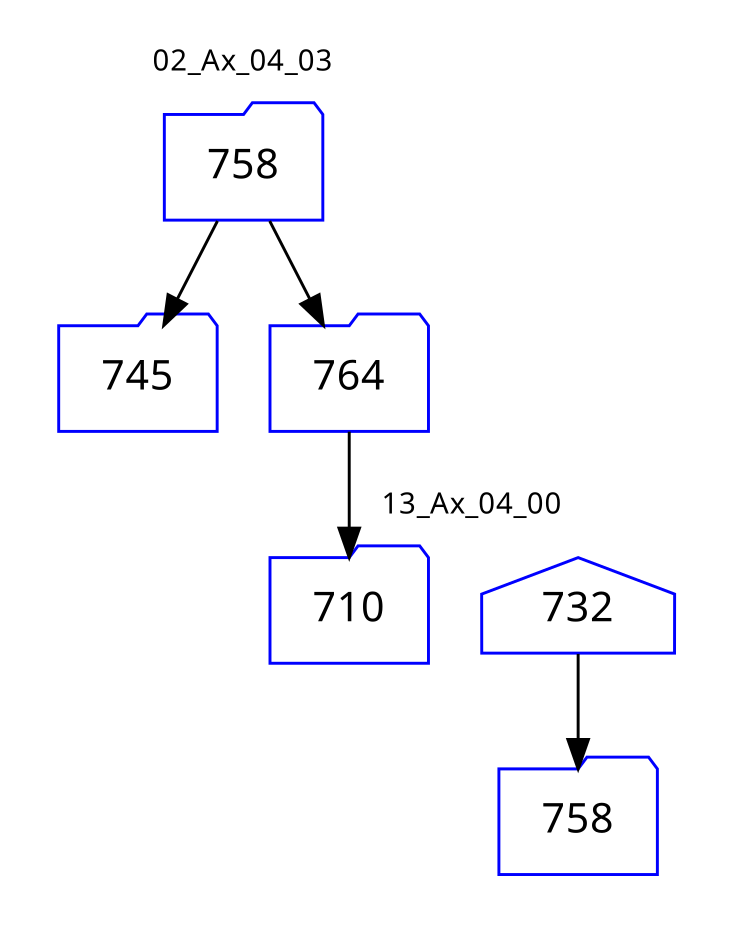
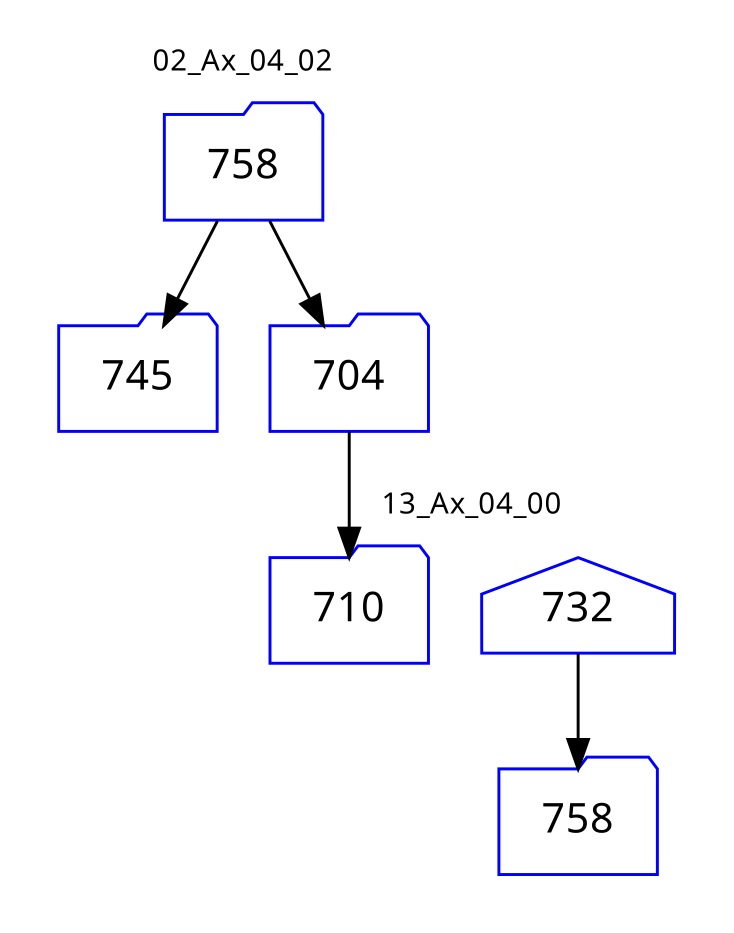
(244, 63) -> (244, 63)
(349, 379) -> (349, 379)
